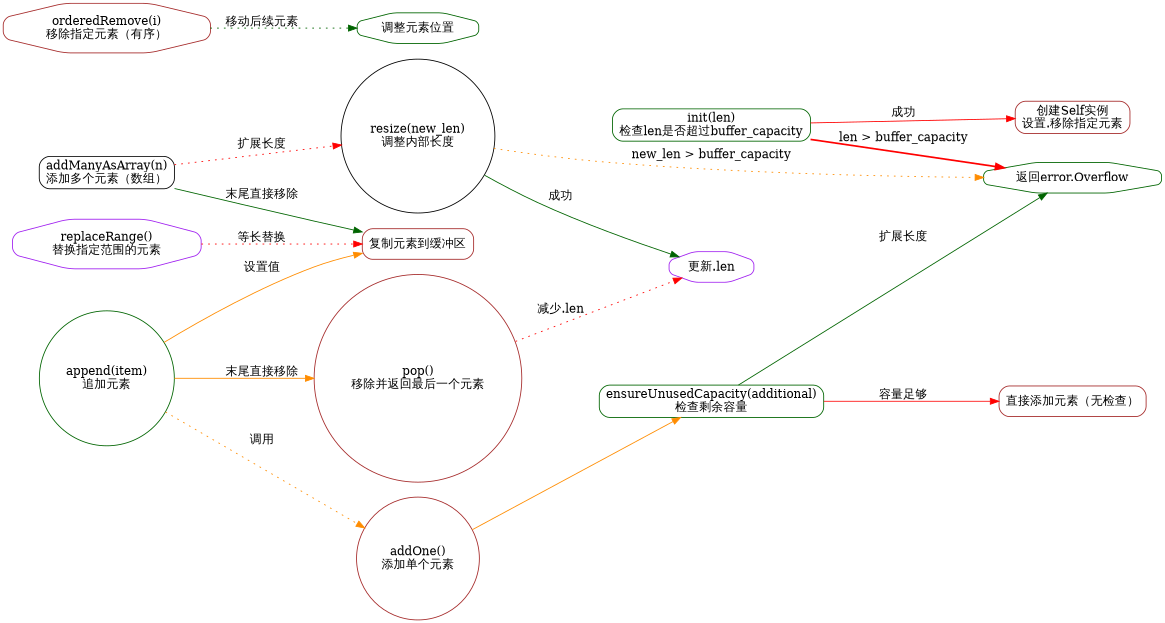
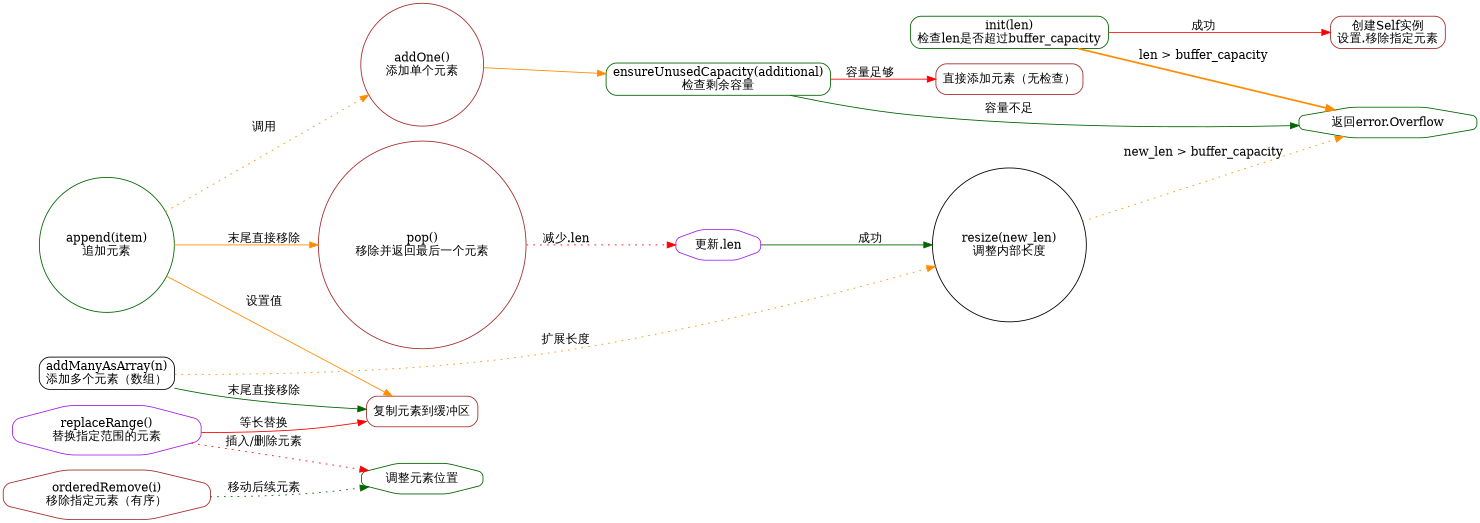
(903, 153) -> (1202, 78)
(254, 155) -> (555, 352)
(576, 219) -> (842, 245)
(904, 237) -> (1009, 108)
(277, 244) -> (280, 431)
none -> (276, 456)
